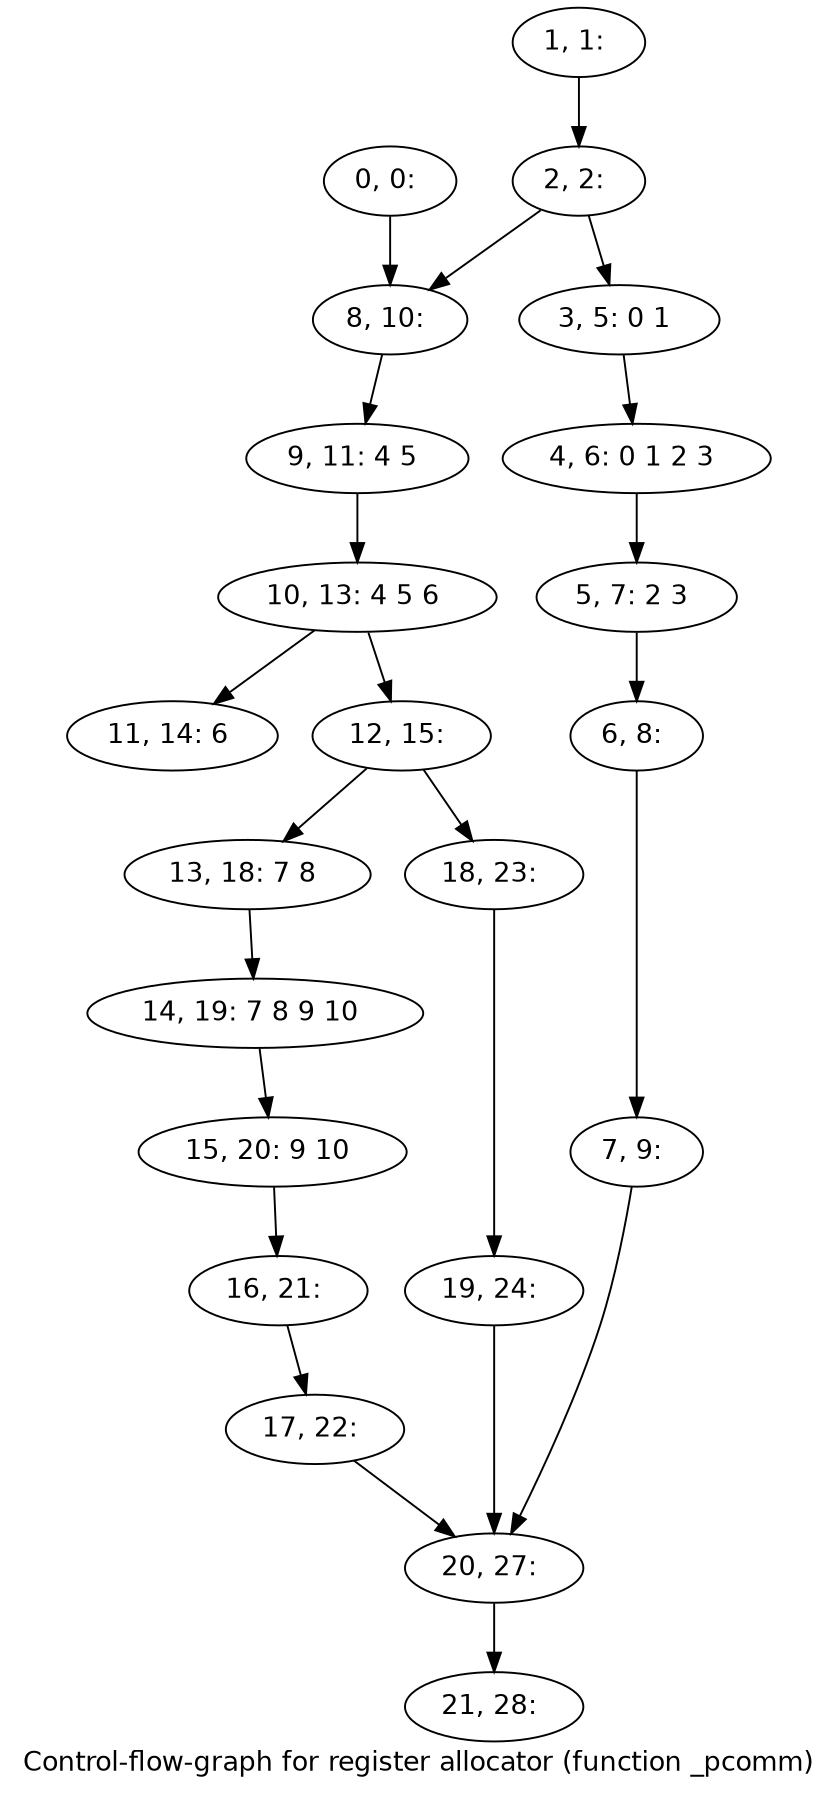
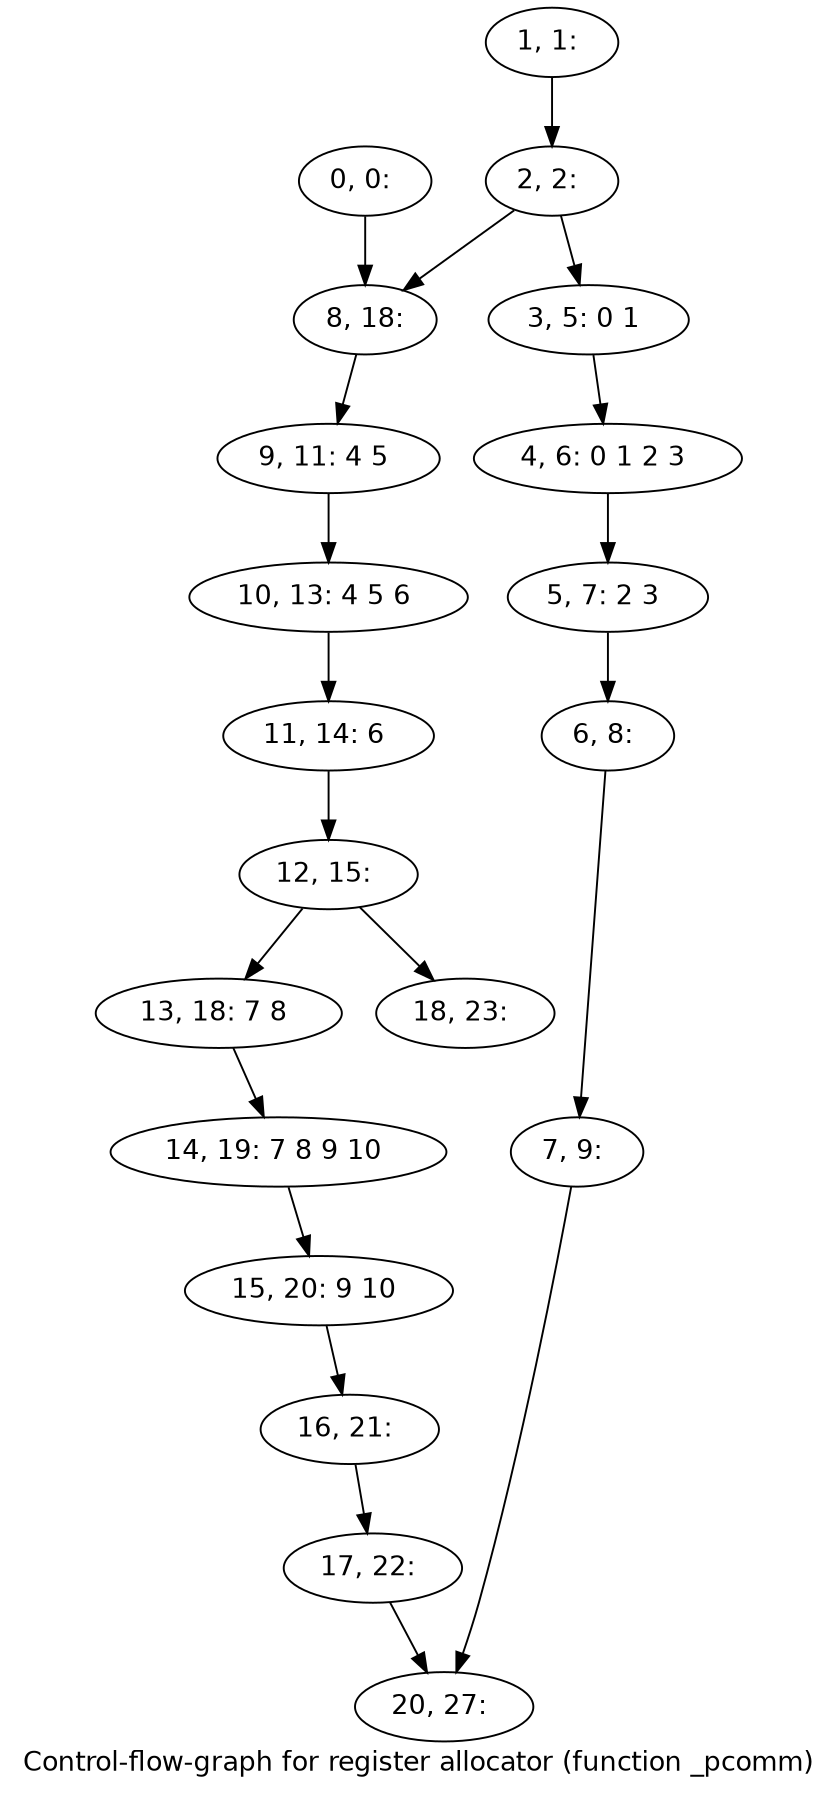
(390, 320) -> (365, 320)
(377, 657) -> (329, 796)
(494, 1291) -> none
(494, 1707) -> none
